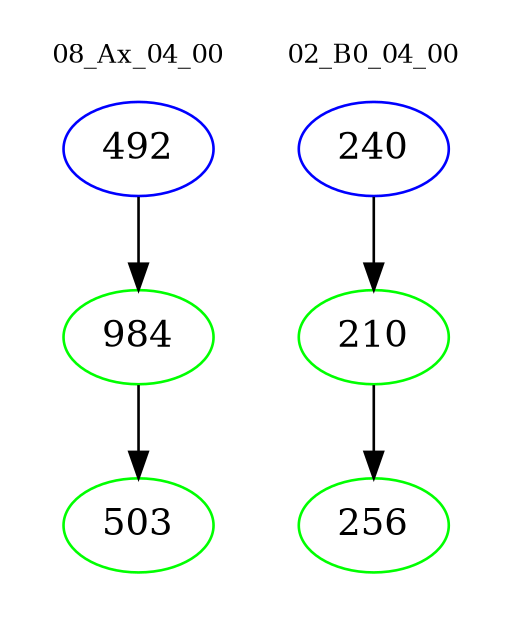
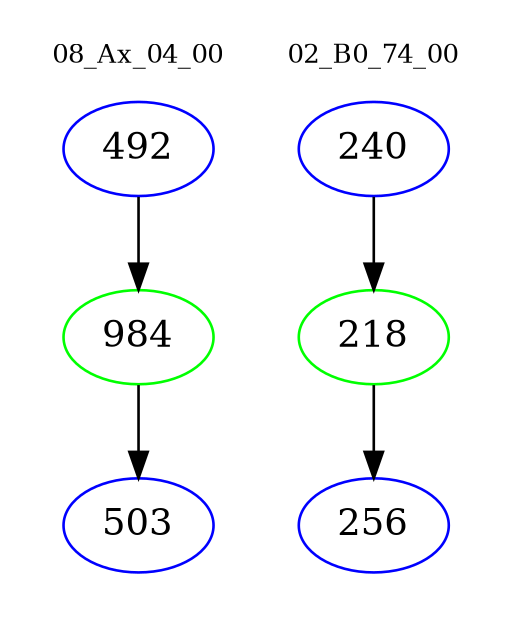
(374, 56) -> (374, 56)
(374, 337) -> (374, 337)
(139, 525) -> (139, 525)
(374, 525) -> (374, 525)
